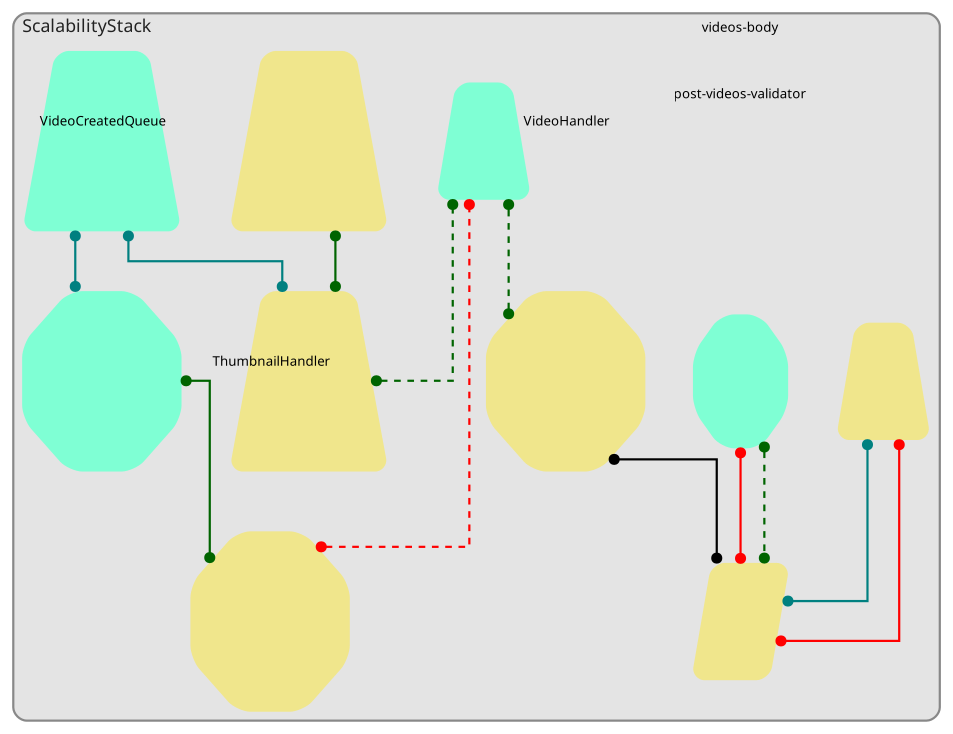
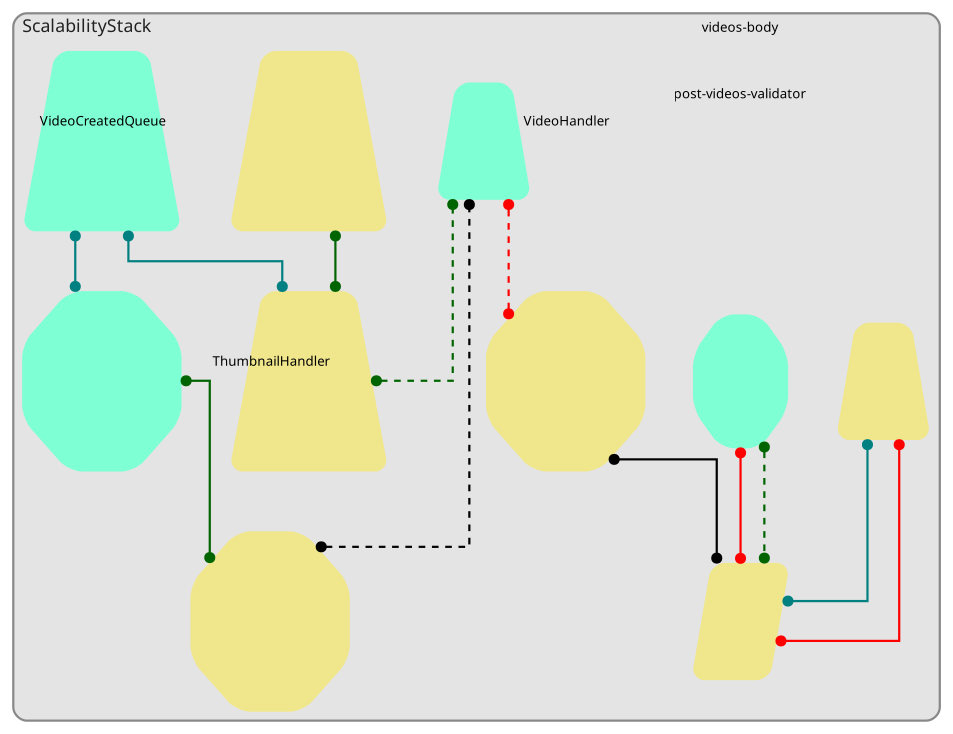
(509, 259) -> (509, 259)
(469, 450) -> (469, 450)
